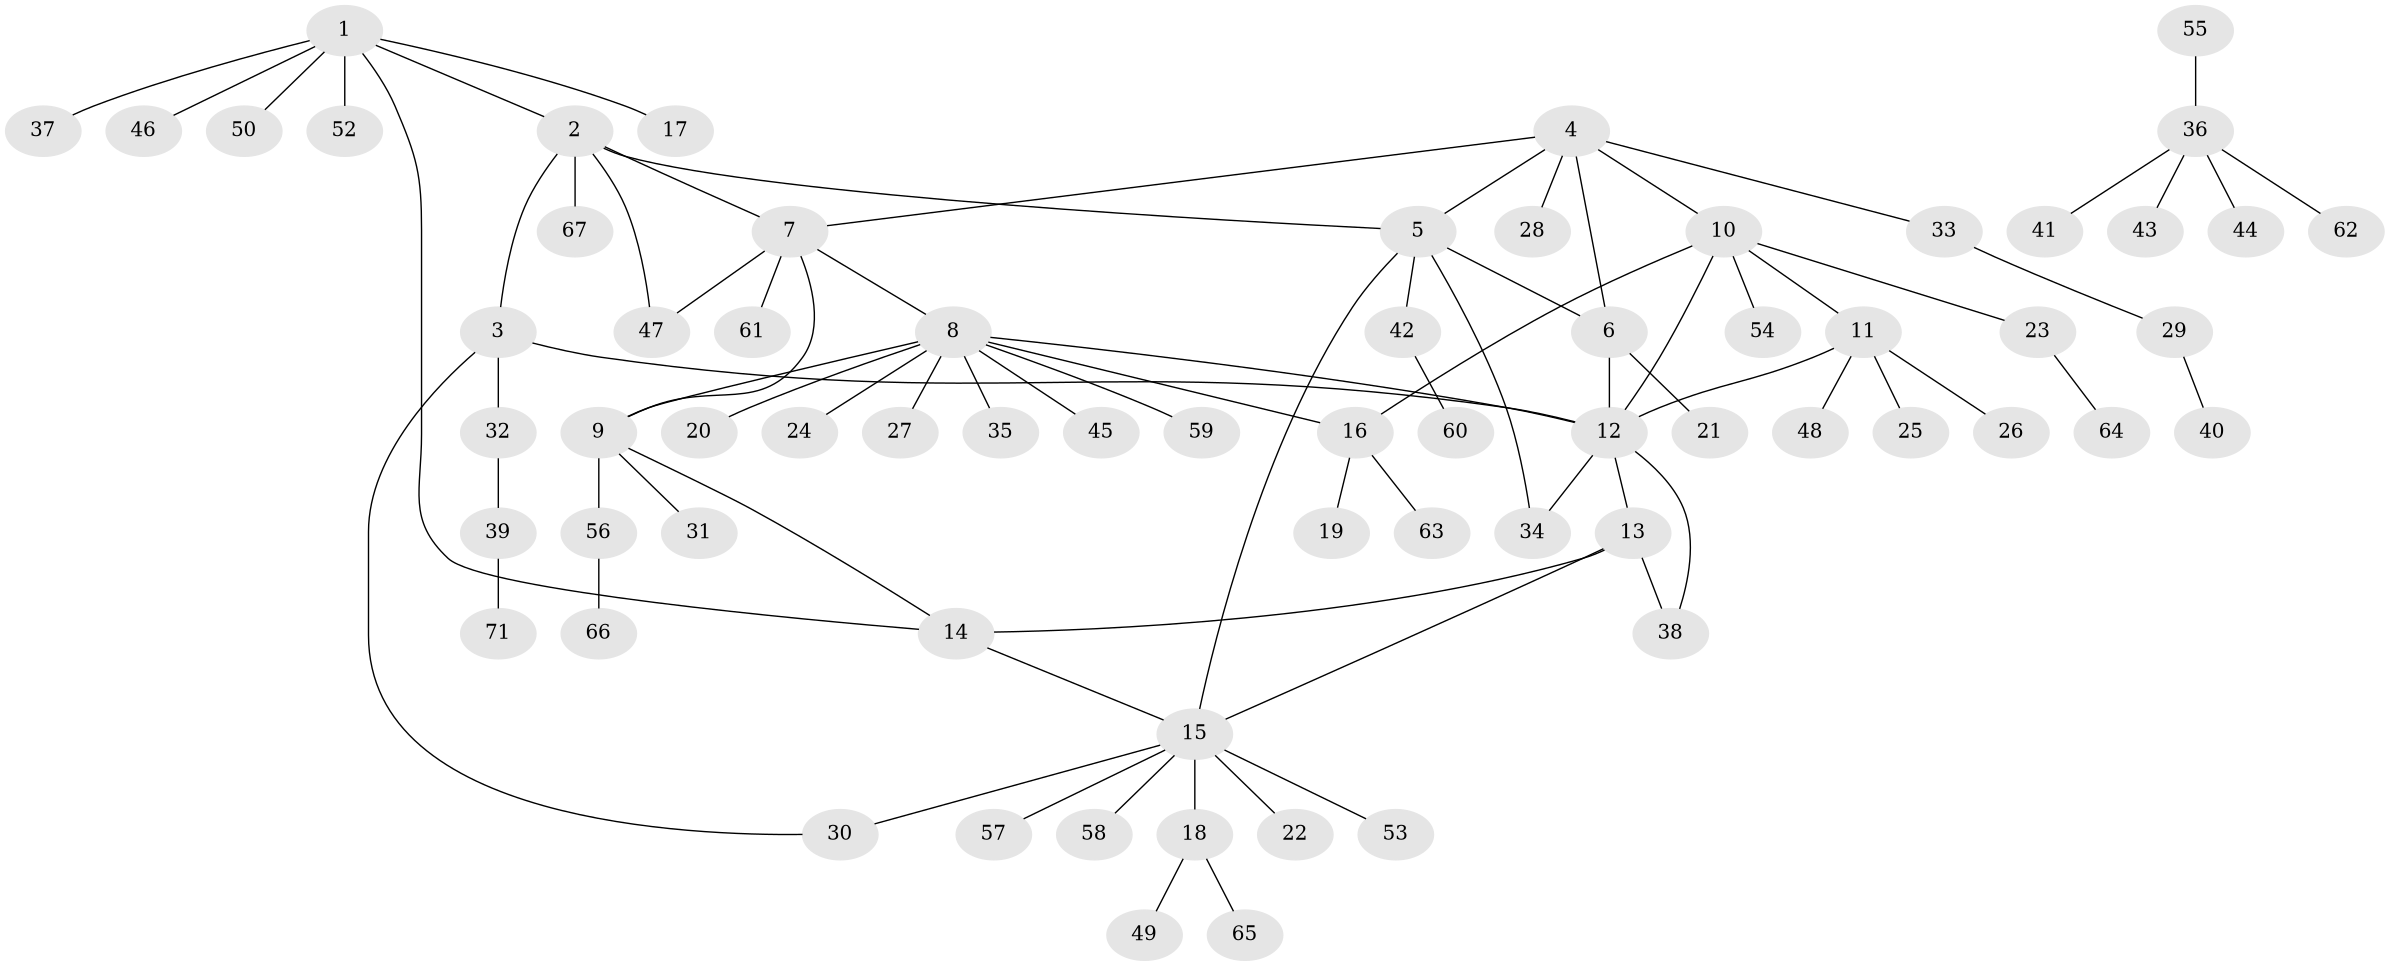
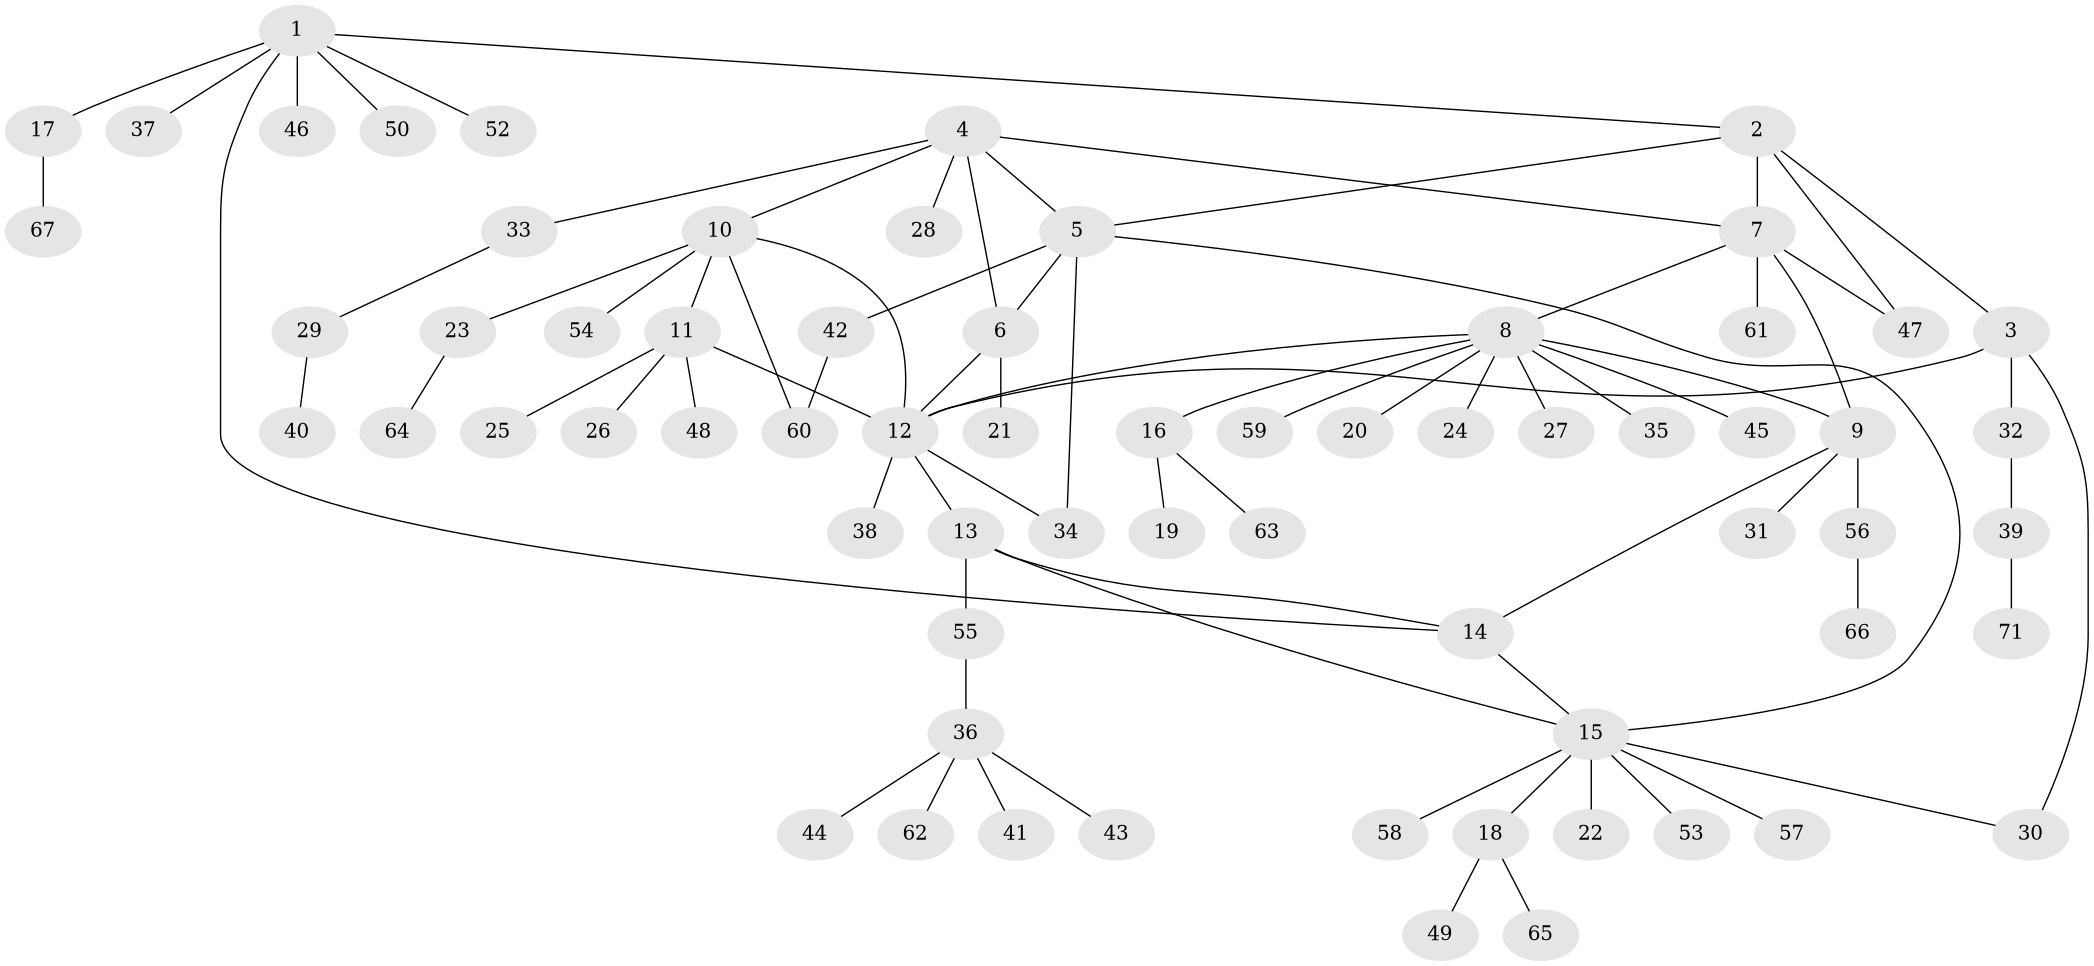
(575, 182) -> (43, 182)
(1532, 322) -> (760, 332)
(1652, 583) -> (966, 584)
